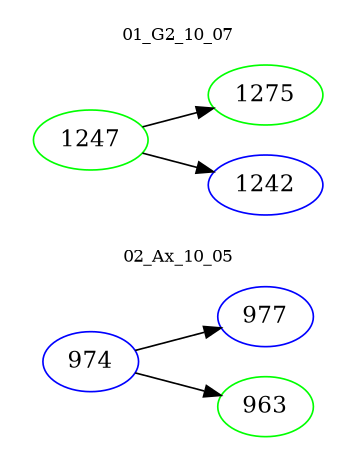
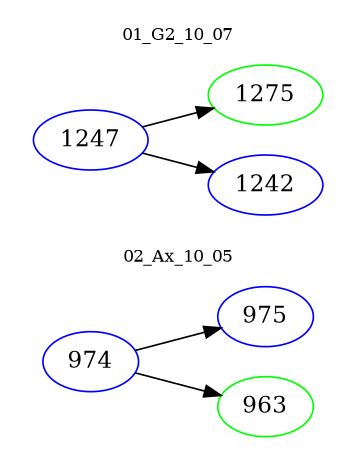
(91, 140) -> (91, 140)
(266, 317) -> (266, 317)
